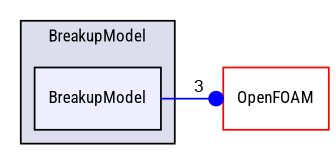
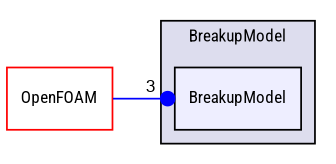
(186, 99) -> (137, 99)
